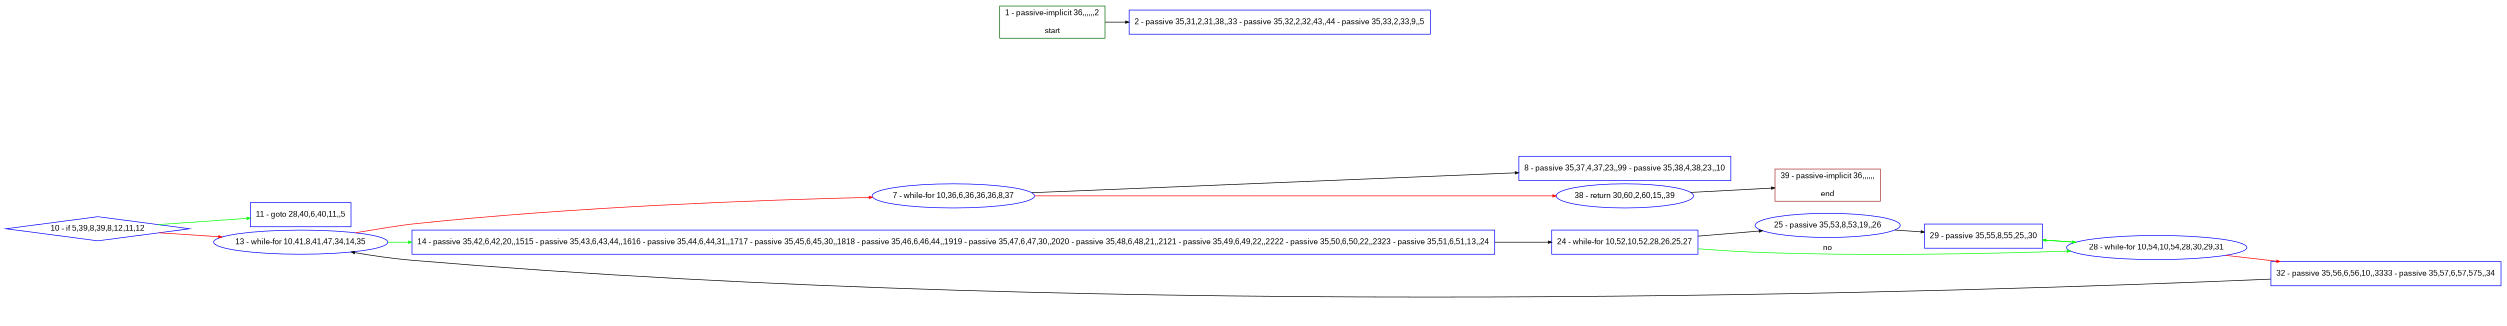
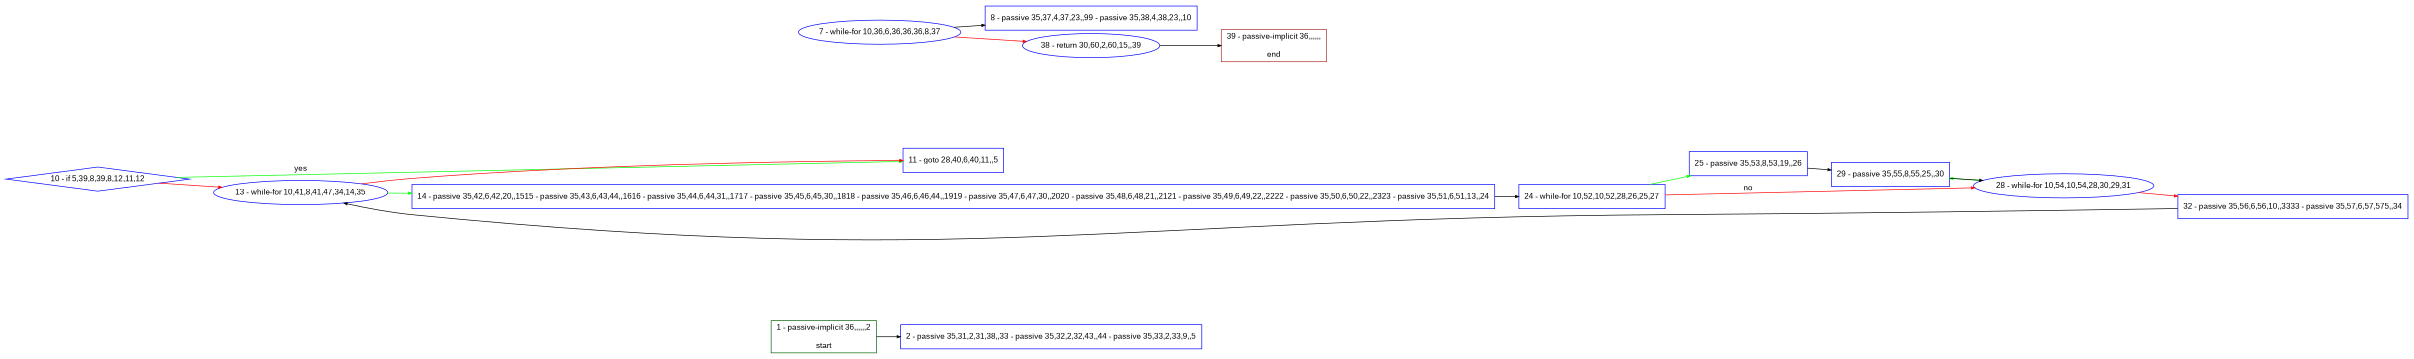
(612, 208) -> (630, 166)
(1828, 225) -> (1748, 164)
(1729, 234) -> (1668, 180)
(2058, 241) -> (1965, 179)
(1883, 254) -> (1818, 191)
